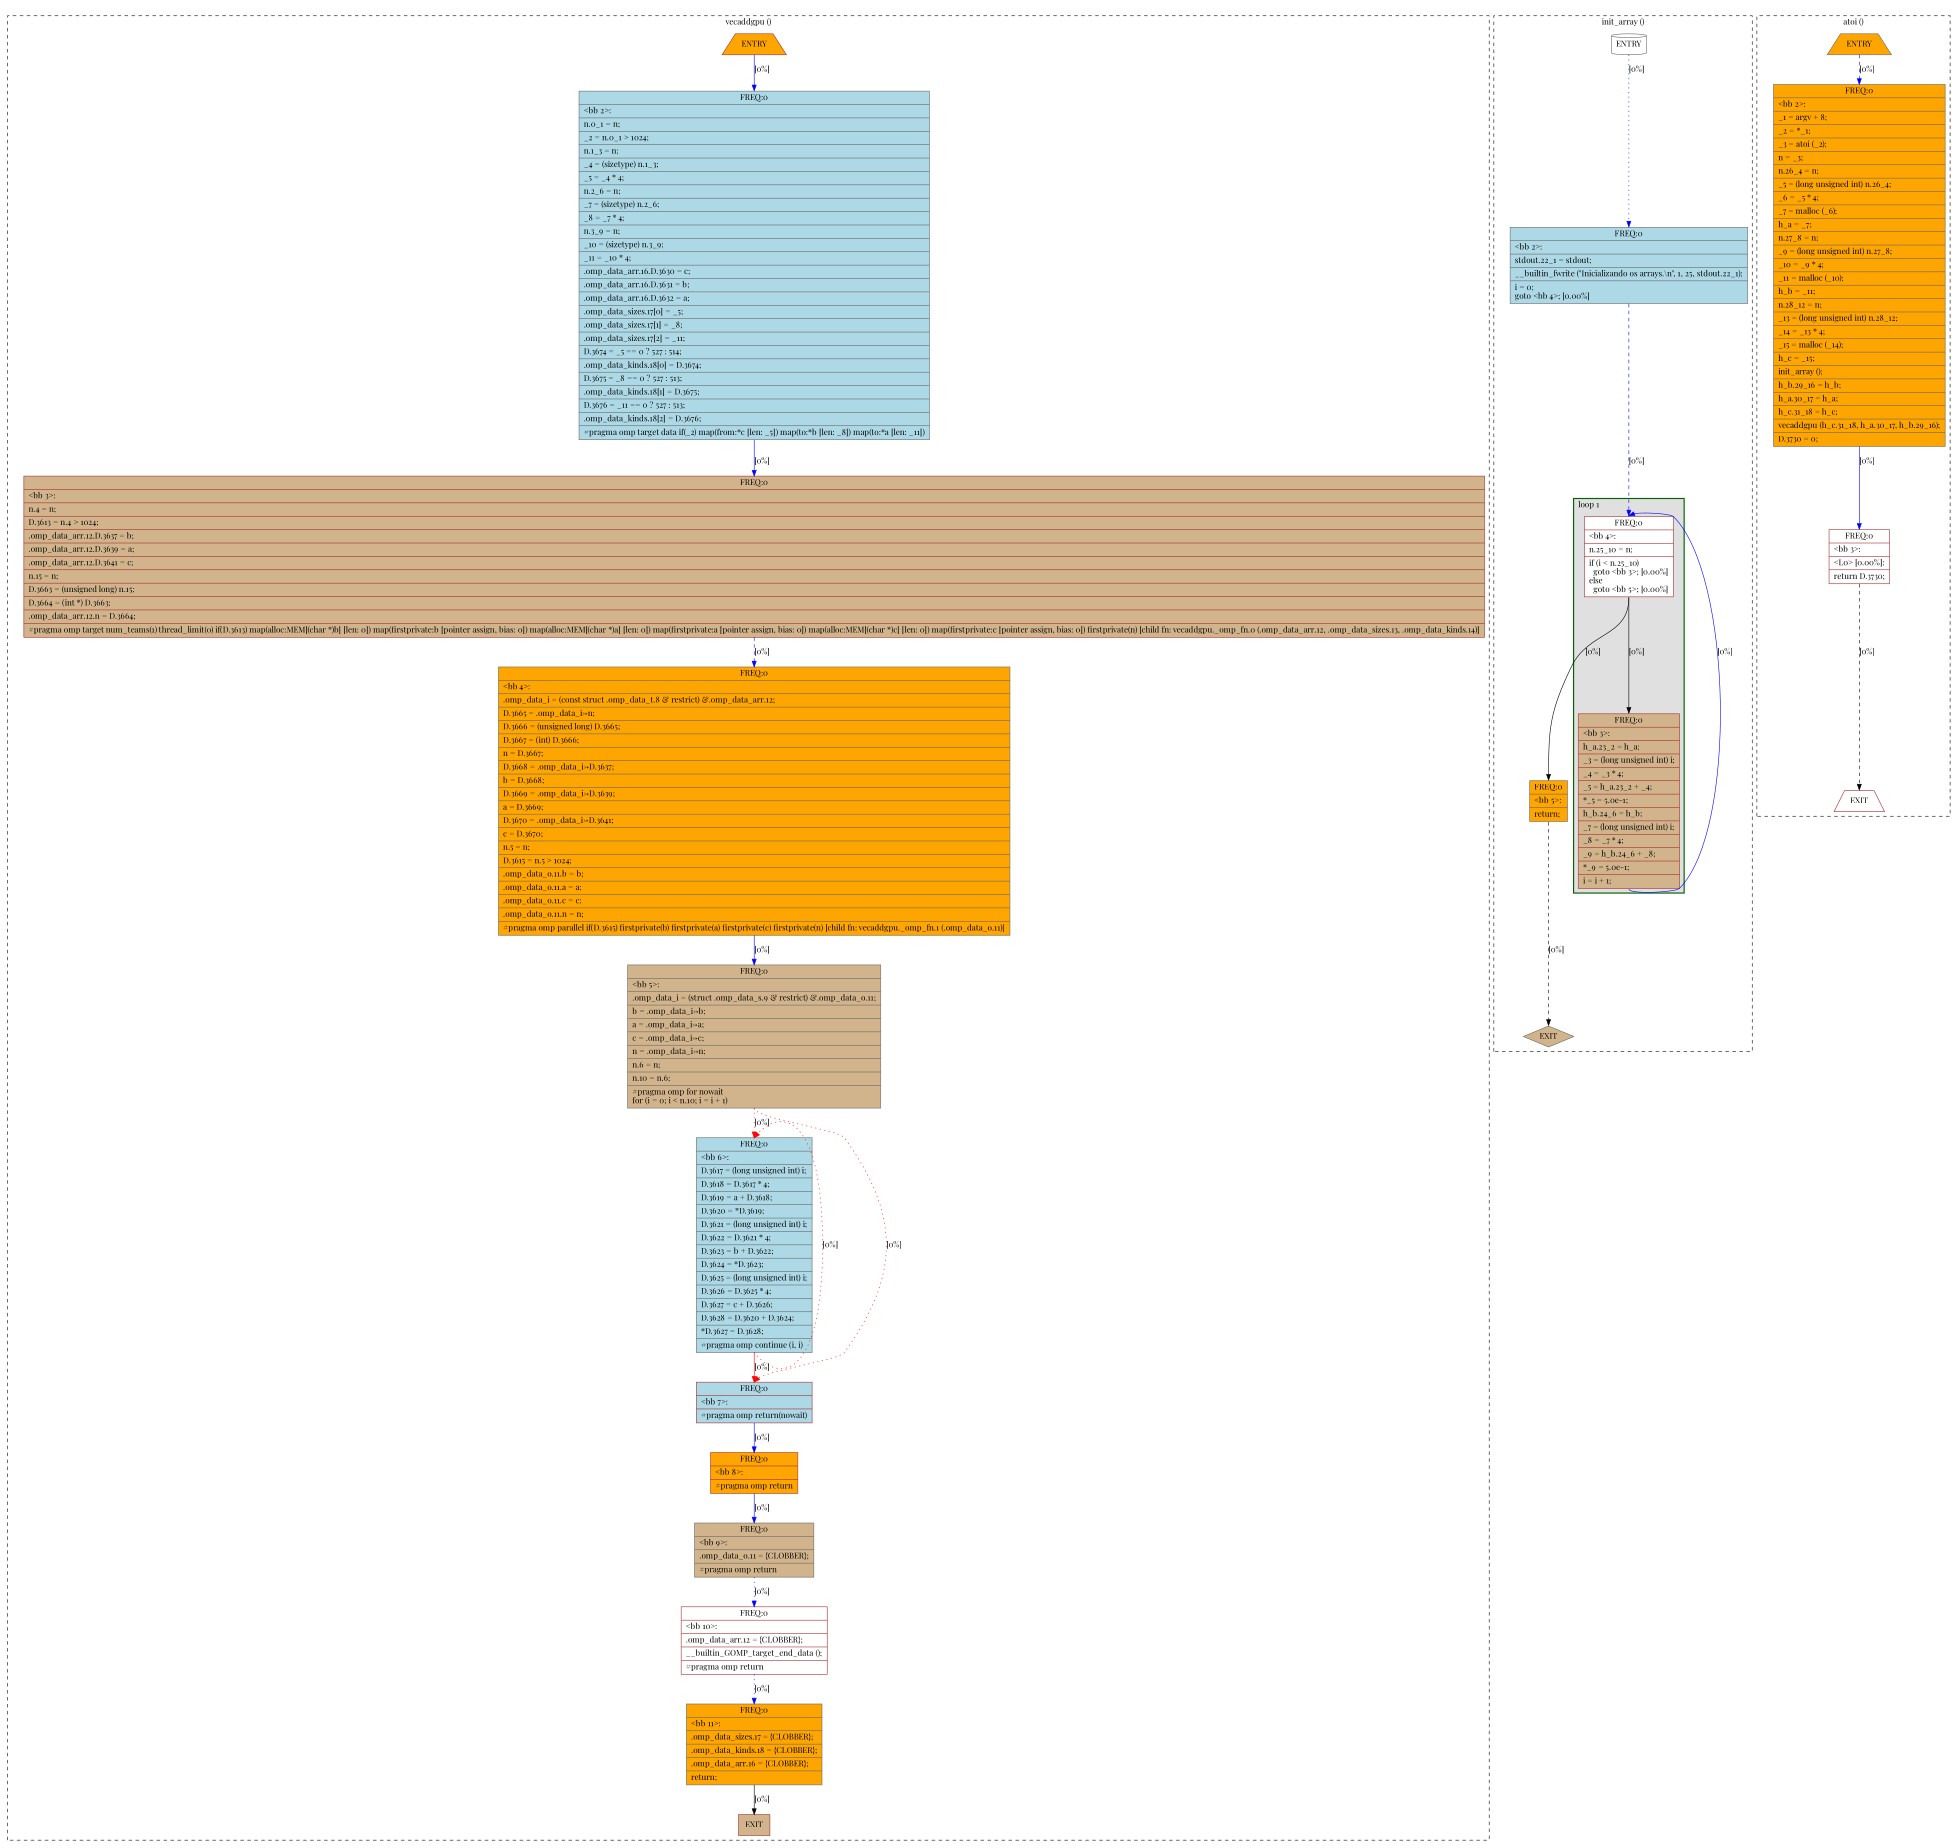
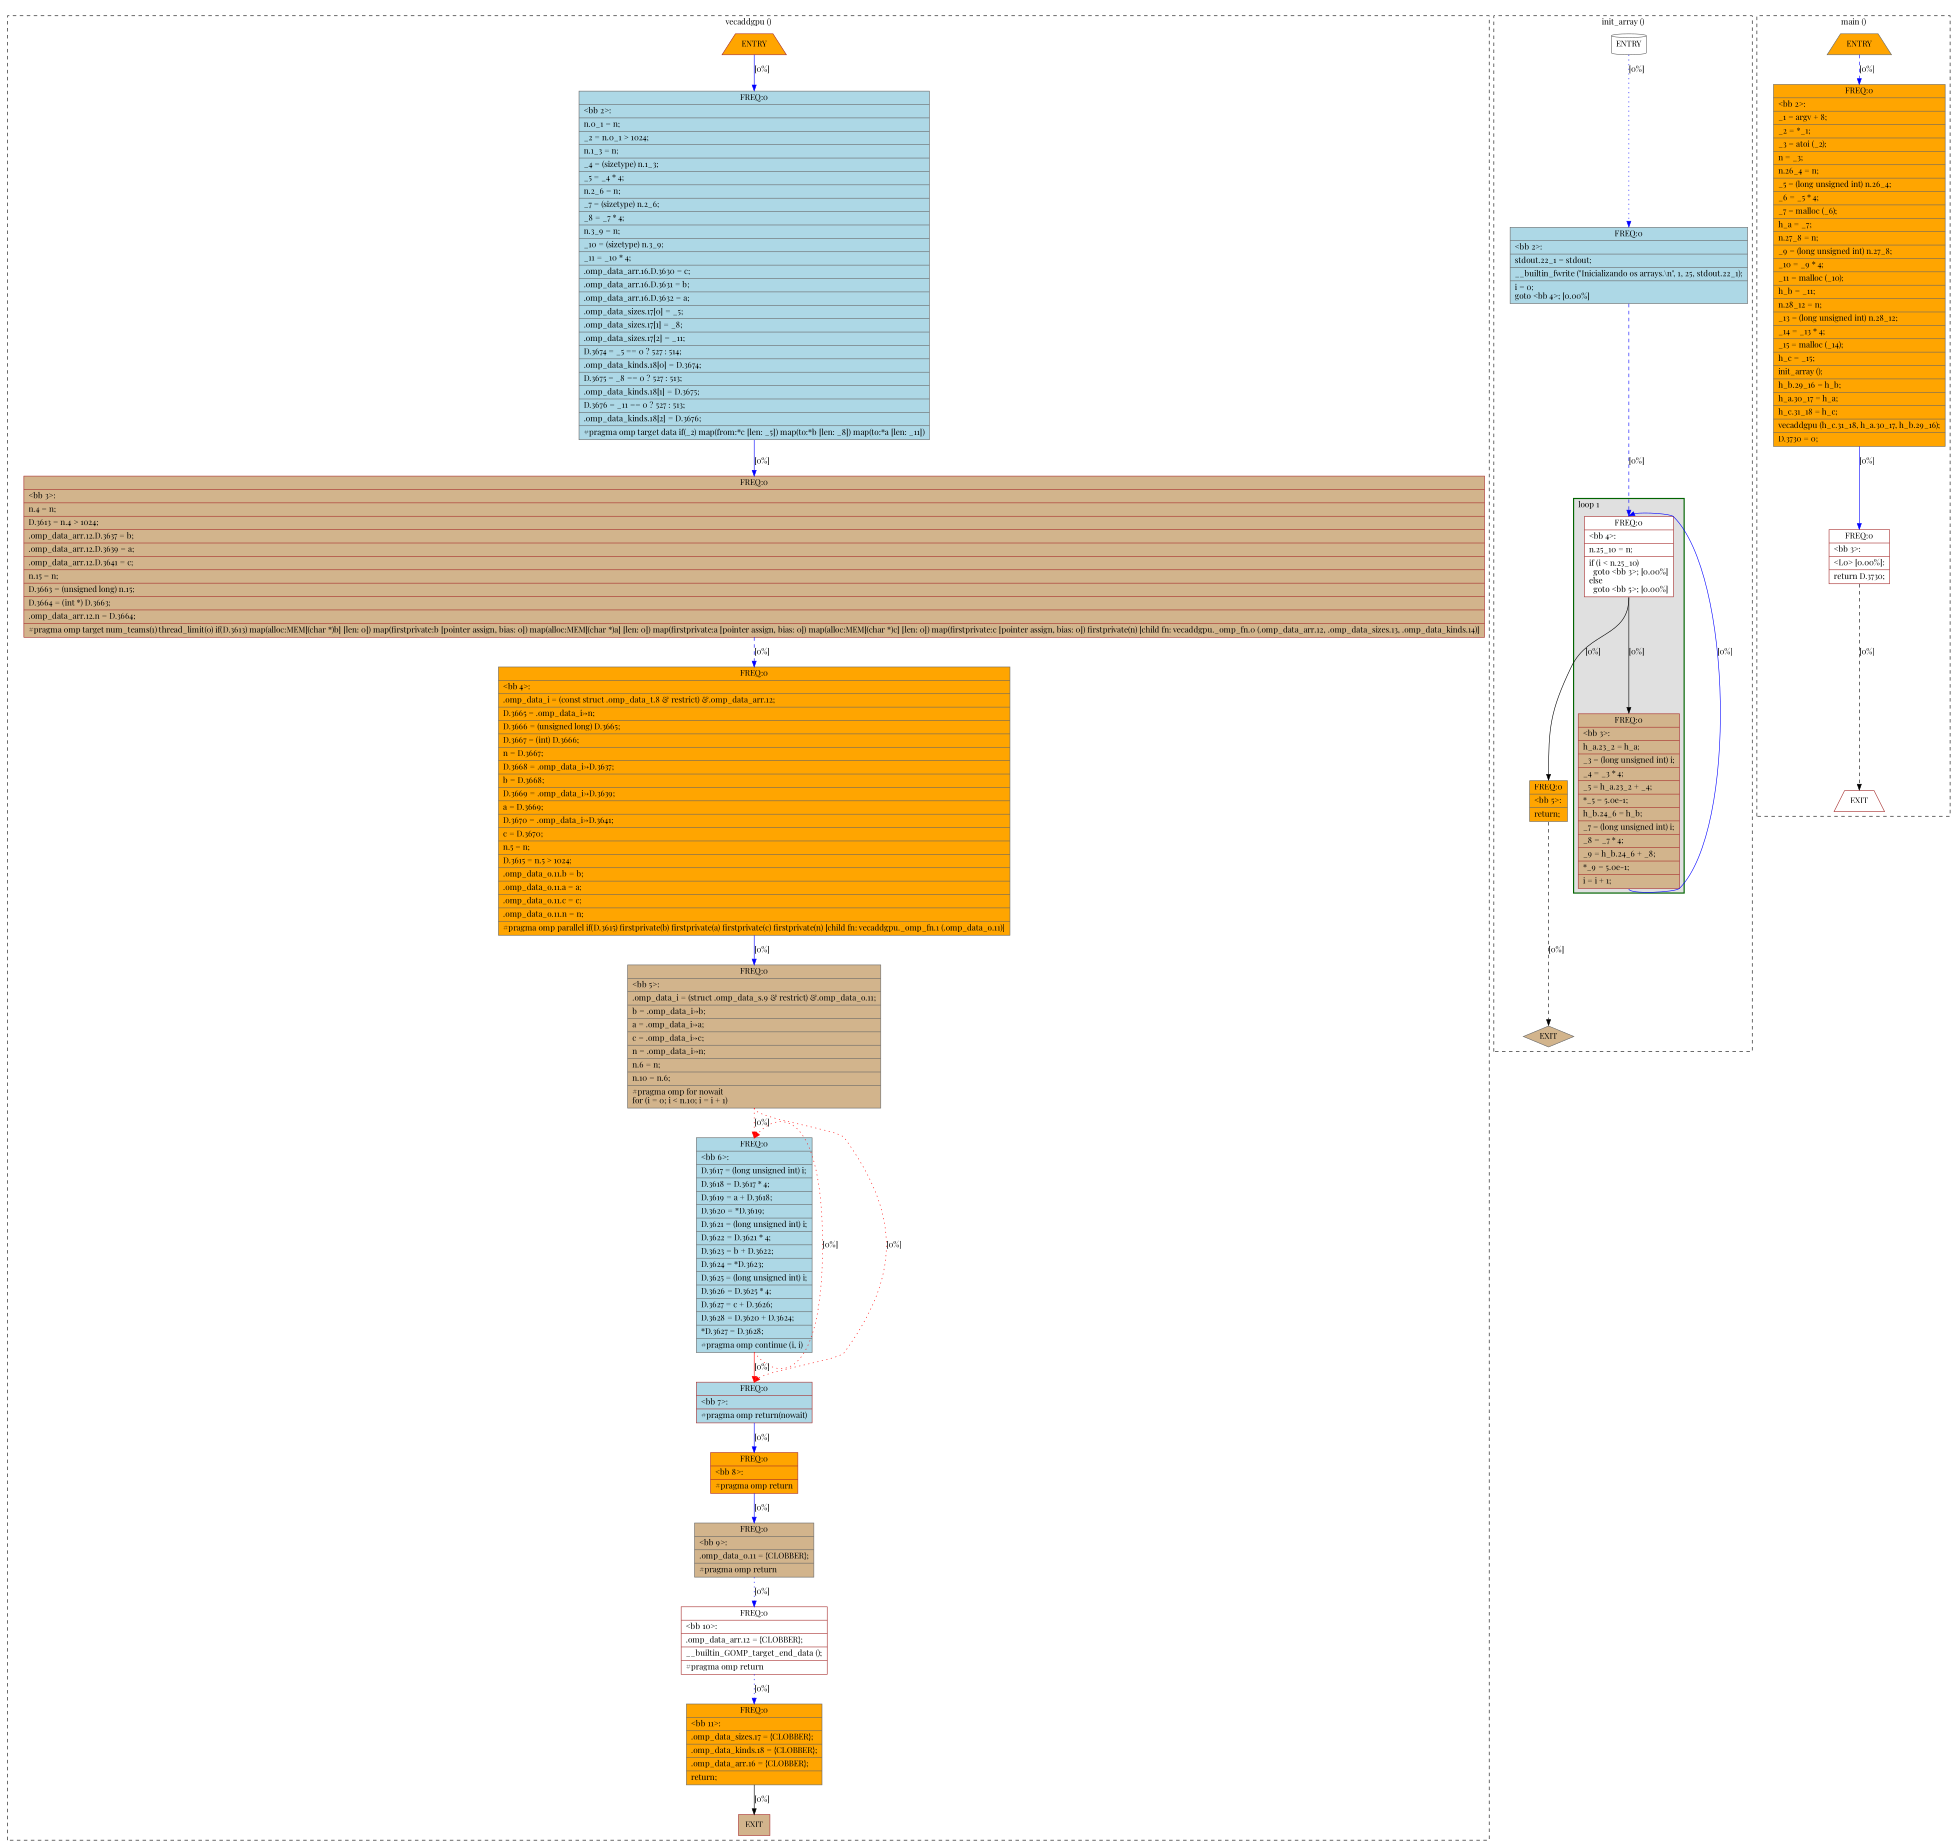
(1853, 22) -> (1853, 22)
